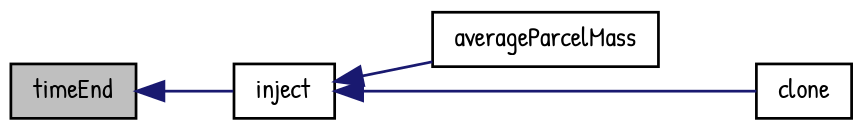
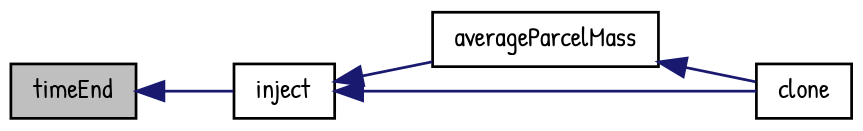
none -> (721, 75)
